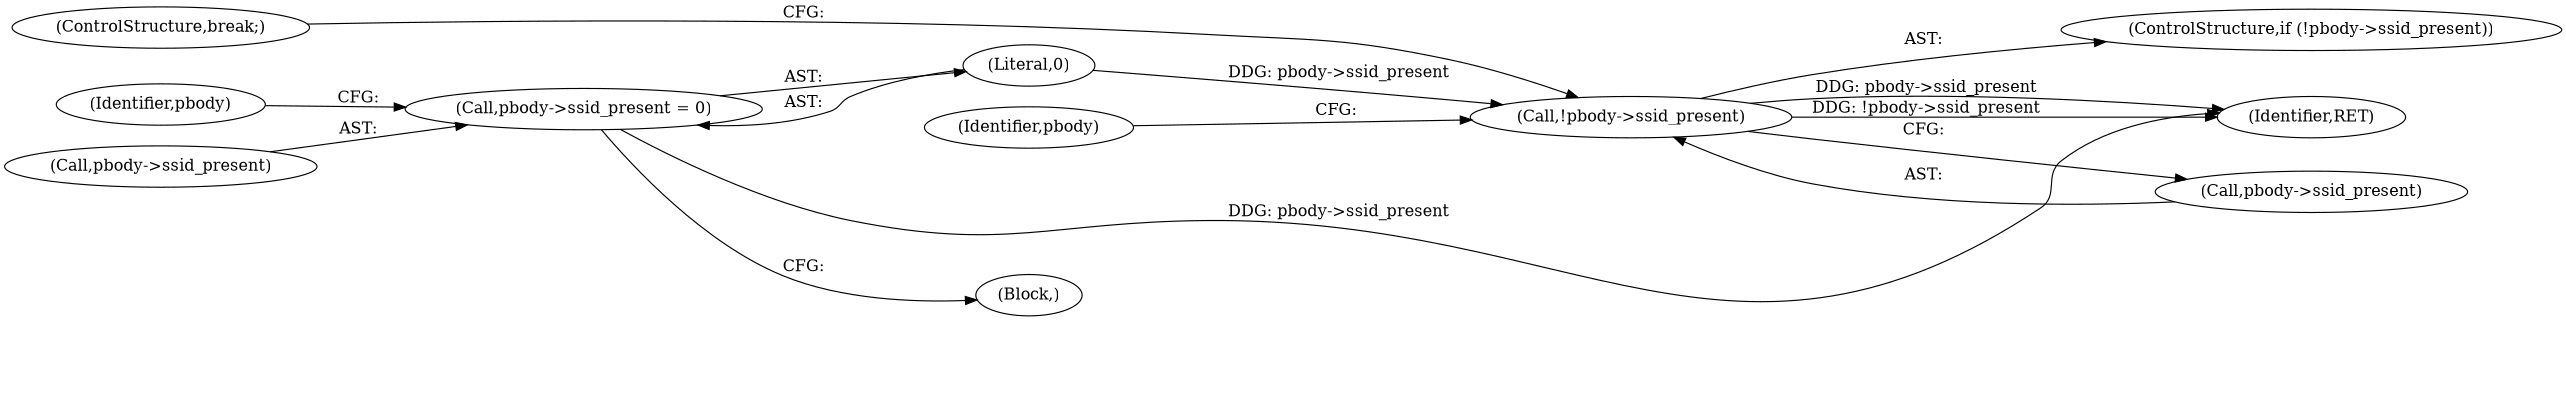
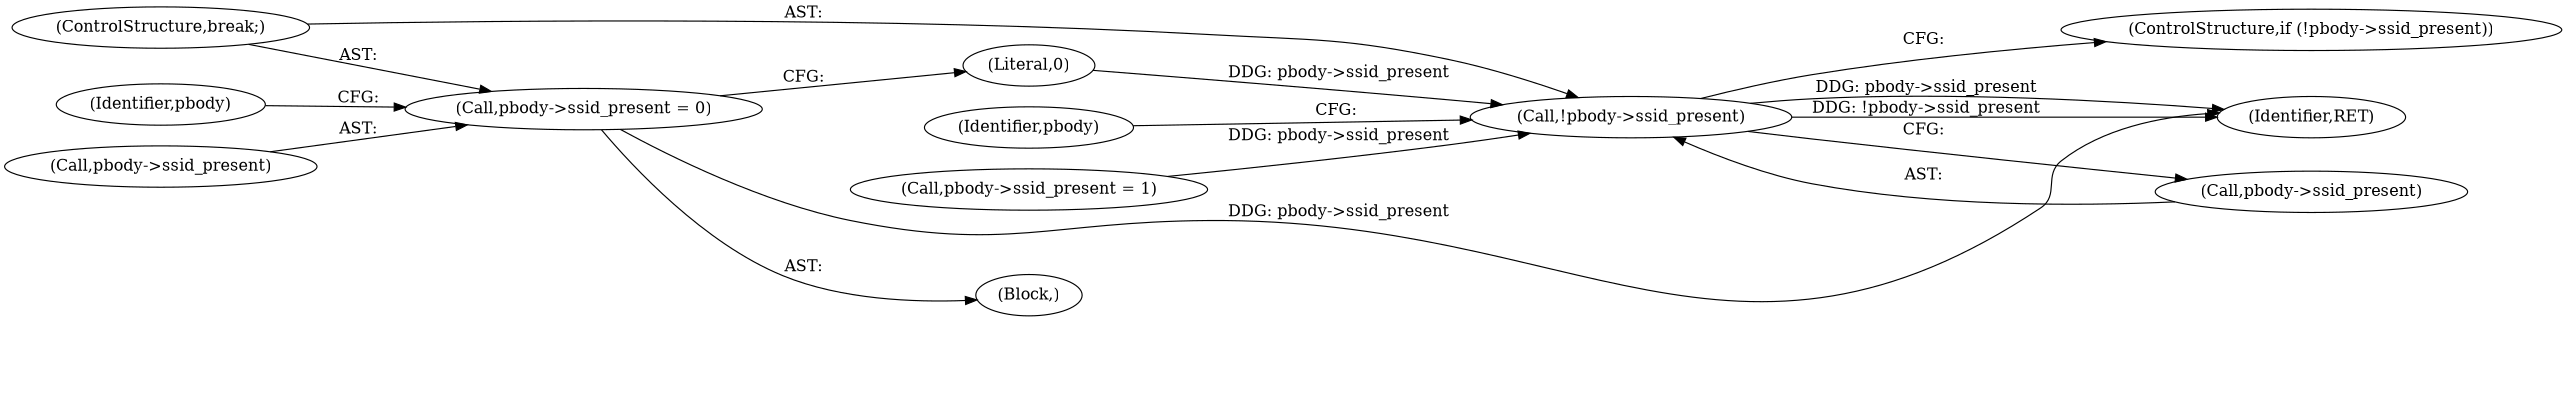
(806, 13) -> (806, 13)
(1926, 40) -> (1926, 40)
(806, 78) -> (806, 78)
(839, 106) -> (364, 67)
none -> (1029, 190)
(806, 267) -> (806, 267)
